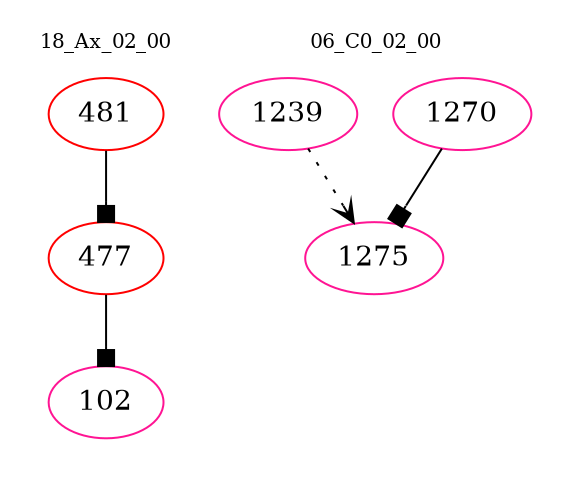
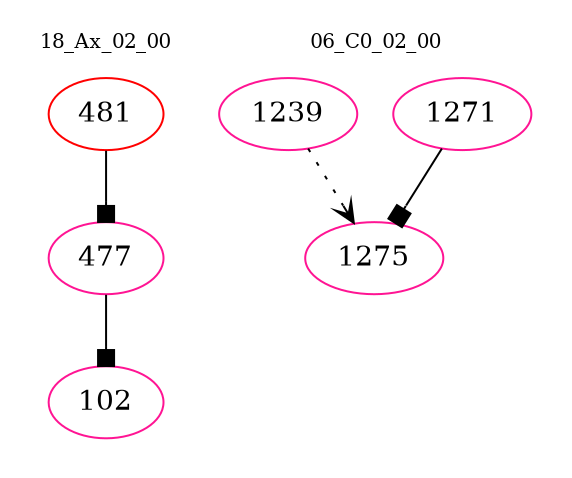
(462, 114) -> (462, 114)
(106, 258) -> (106, 258)
